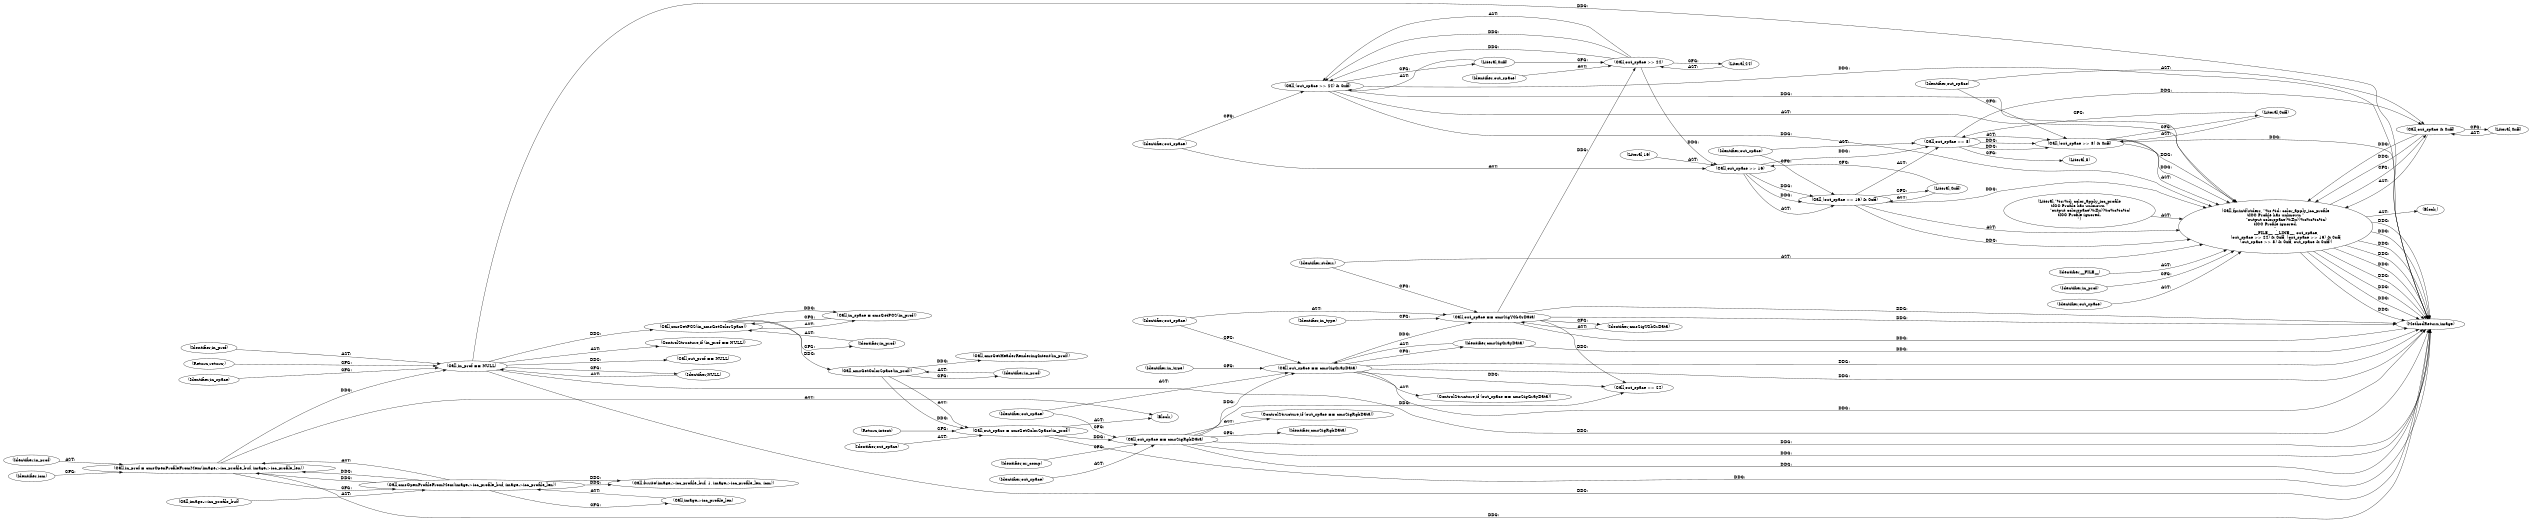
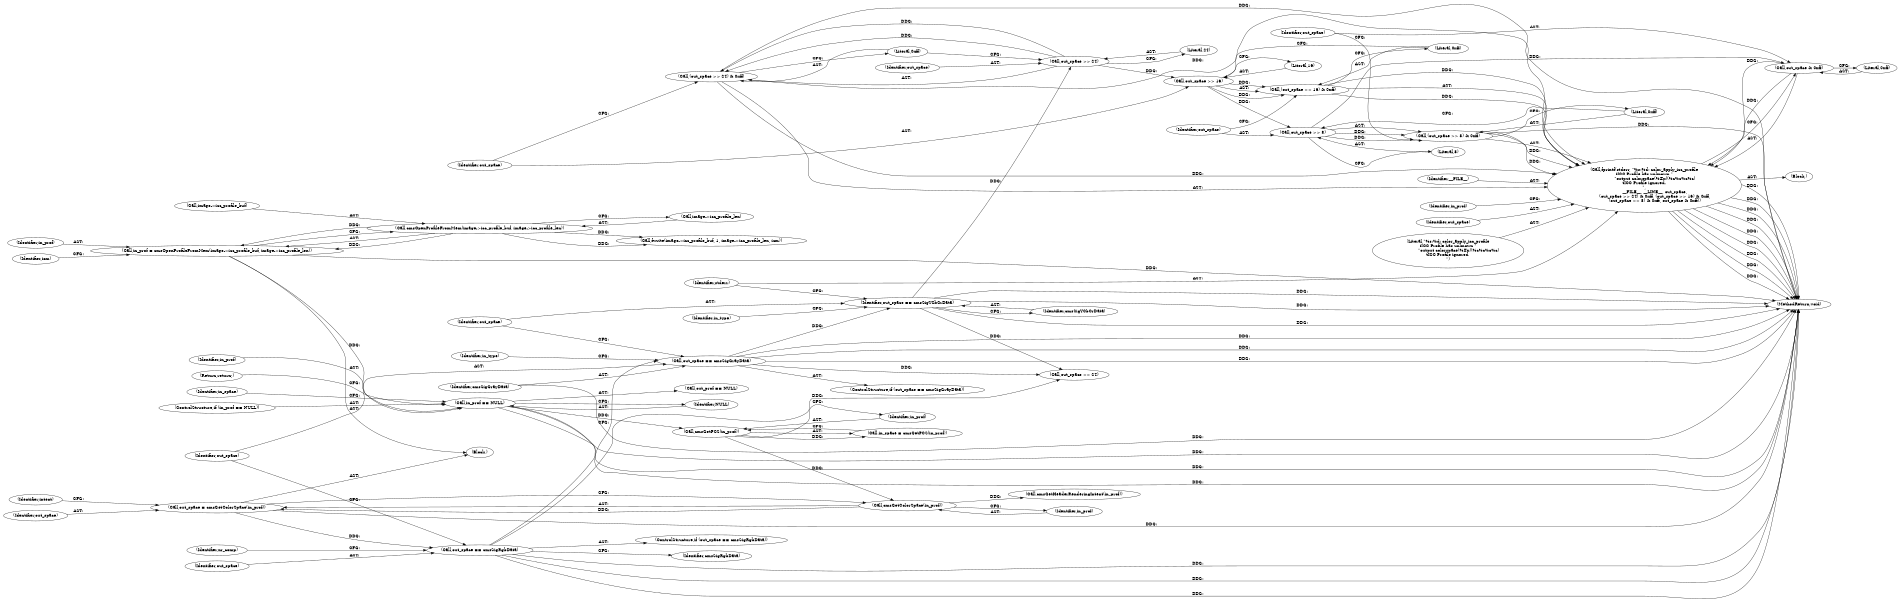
none -> (1252, 59)
(1896, 172) -> (1375, 149)
(1494, 317) -> (907, 303)
(2431, 324) -> (1799, 304)
(703, 327) -> (711, 432)
(578, 354) -> (358, 405)
(1403, 355) -> none
(596, 360) -> (604, 393)
(1230, 402) -> (604, 423)
(877, 431) -> (36, 500)
none -> (550, 496)
